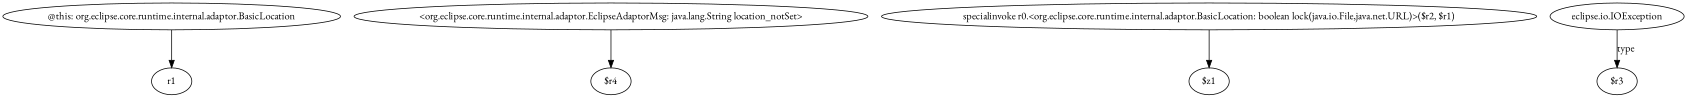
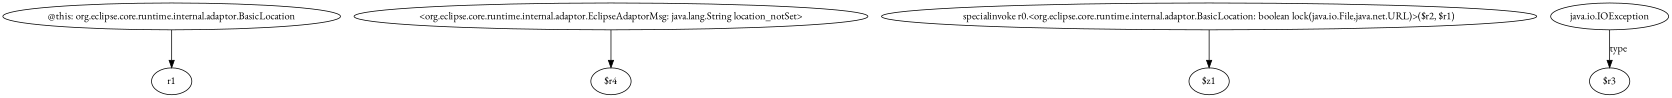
(1617, 16) -> (1610, 16)
